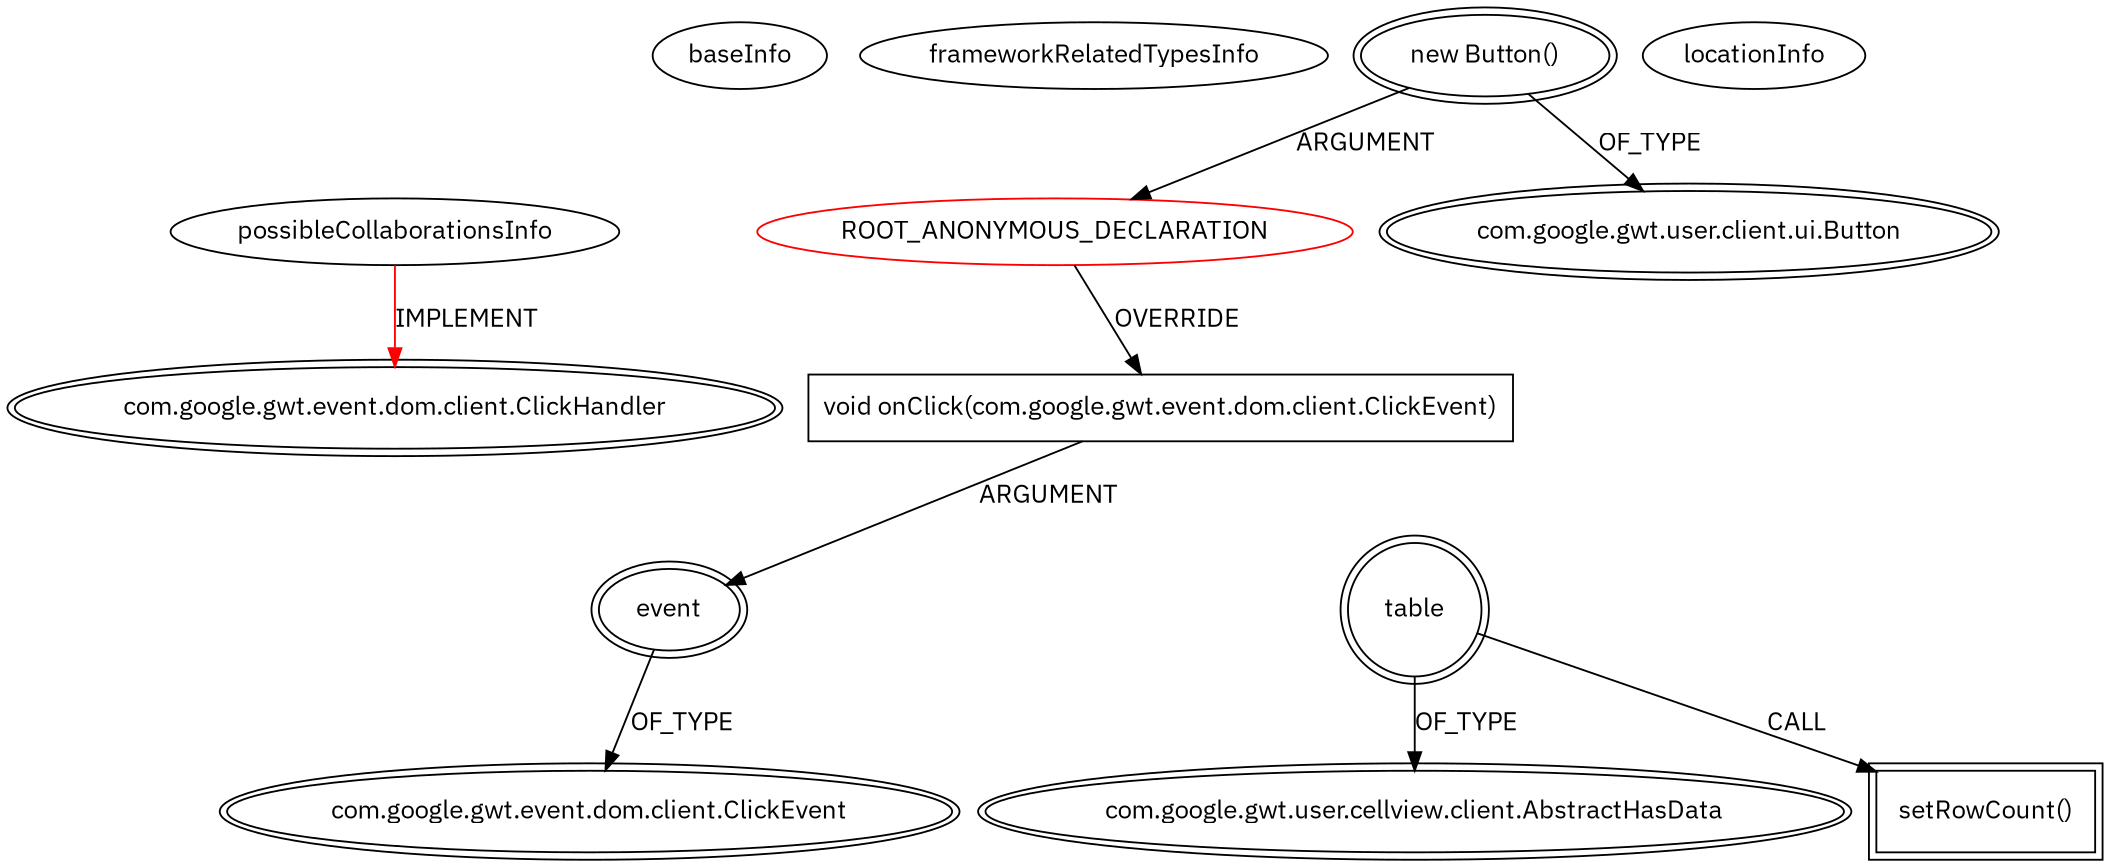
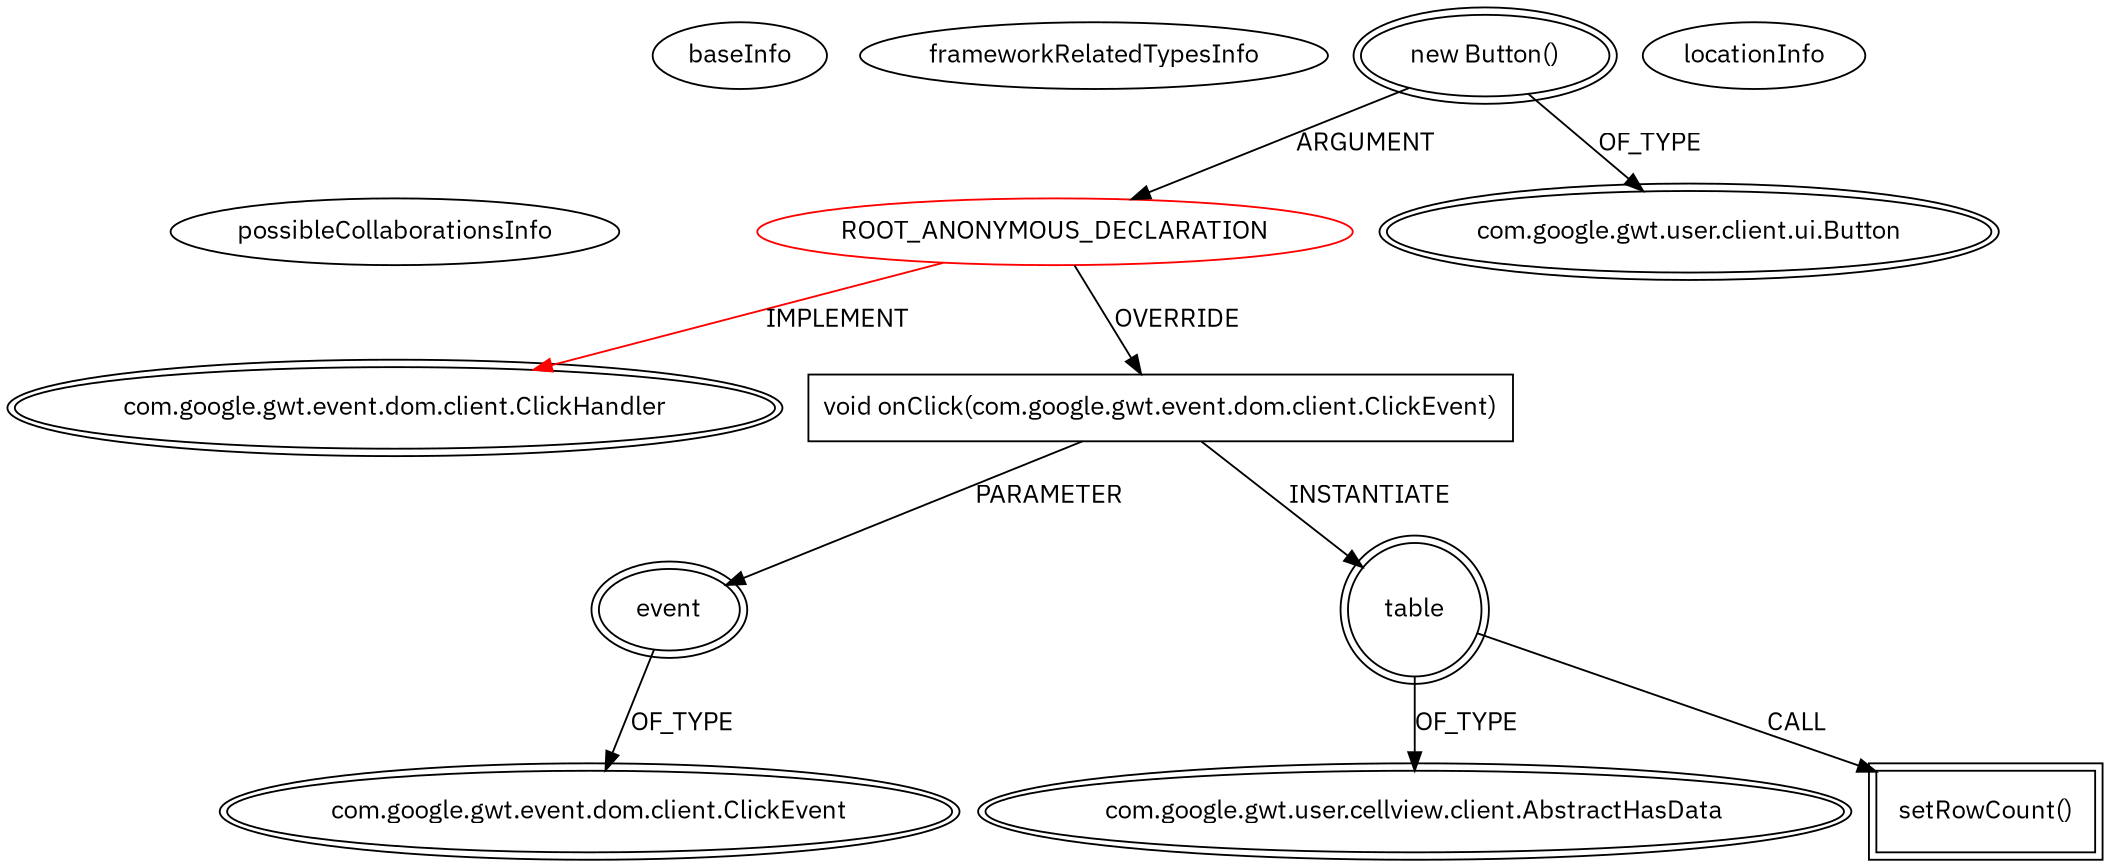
(395, 306) -> (747, 314)
(1049, 496) -> (1049, 496)
none -> (1274, 498)
